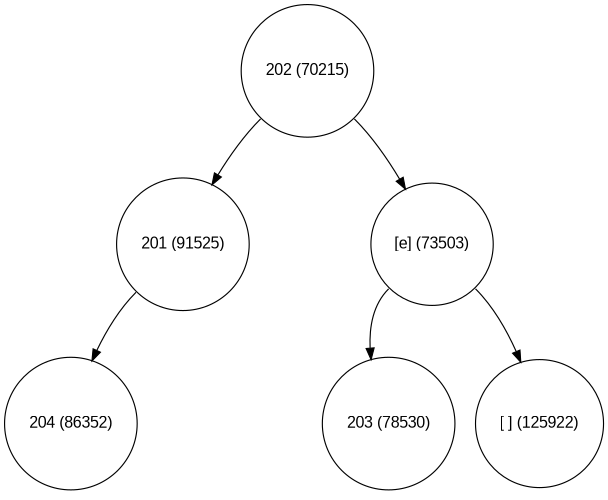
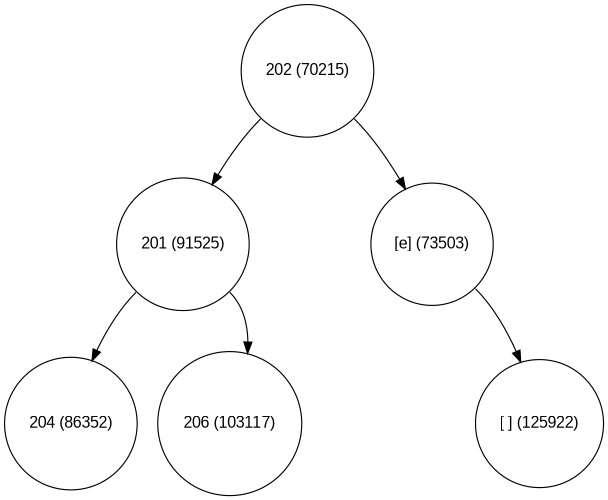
none -> (230, 424)
(389, 424) -> none
